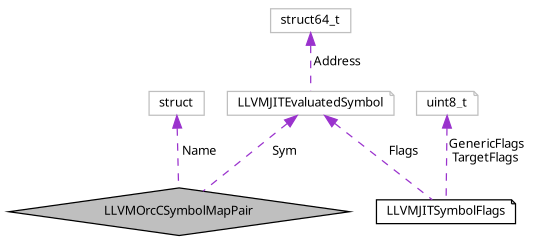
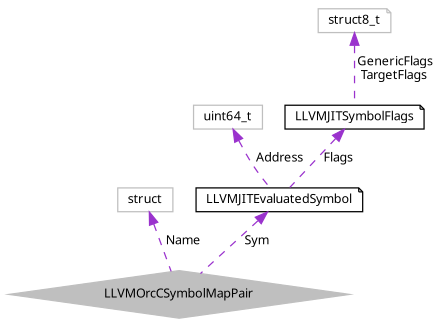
(311, 21) -> (228, 117)
(311, 103) -> (279, 200)
(447, 103) -> (355, 21)
(383, 162) -> (313, 163)
(179, 212) -> (179, 294)
